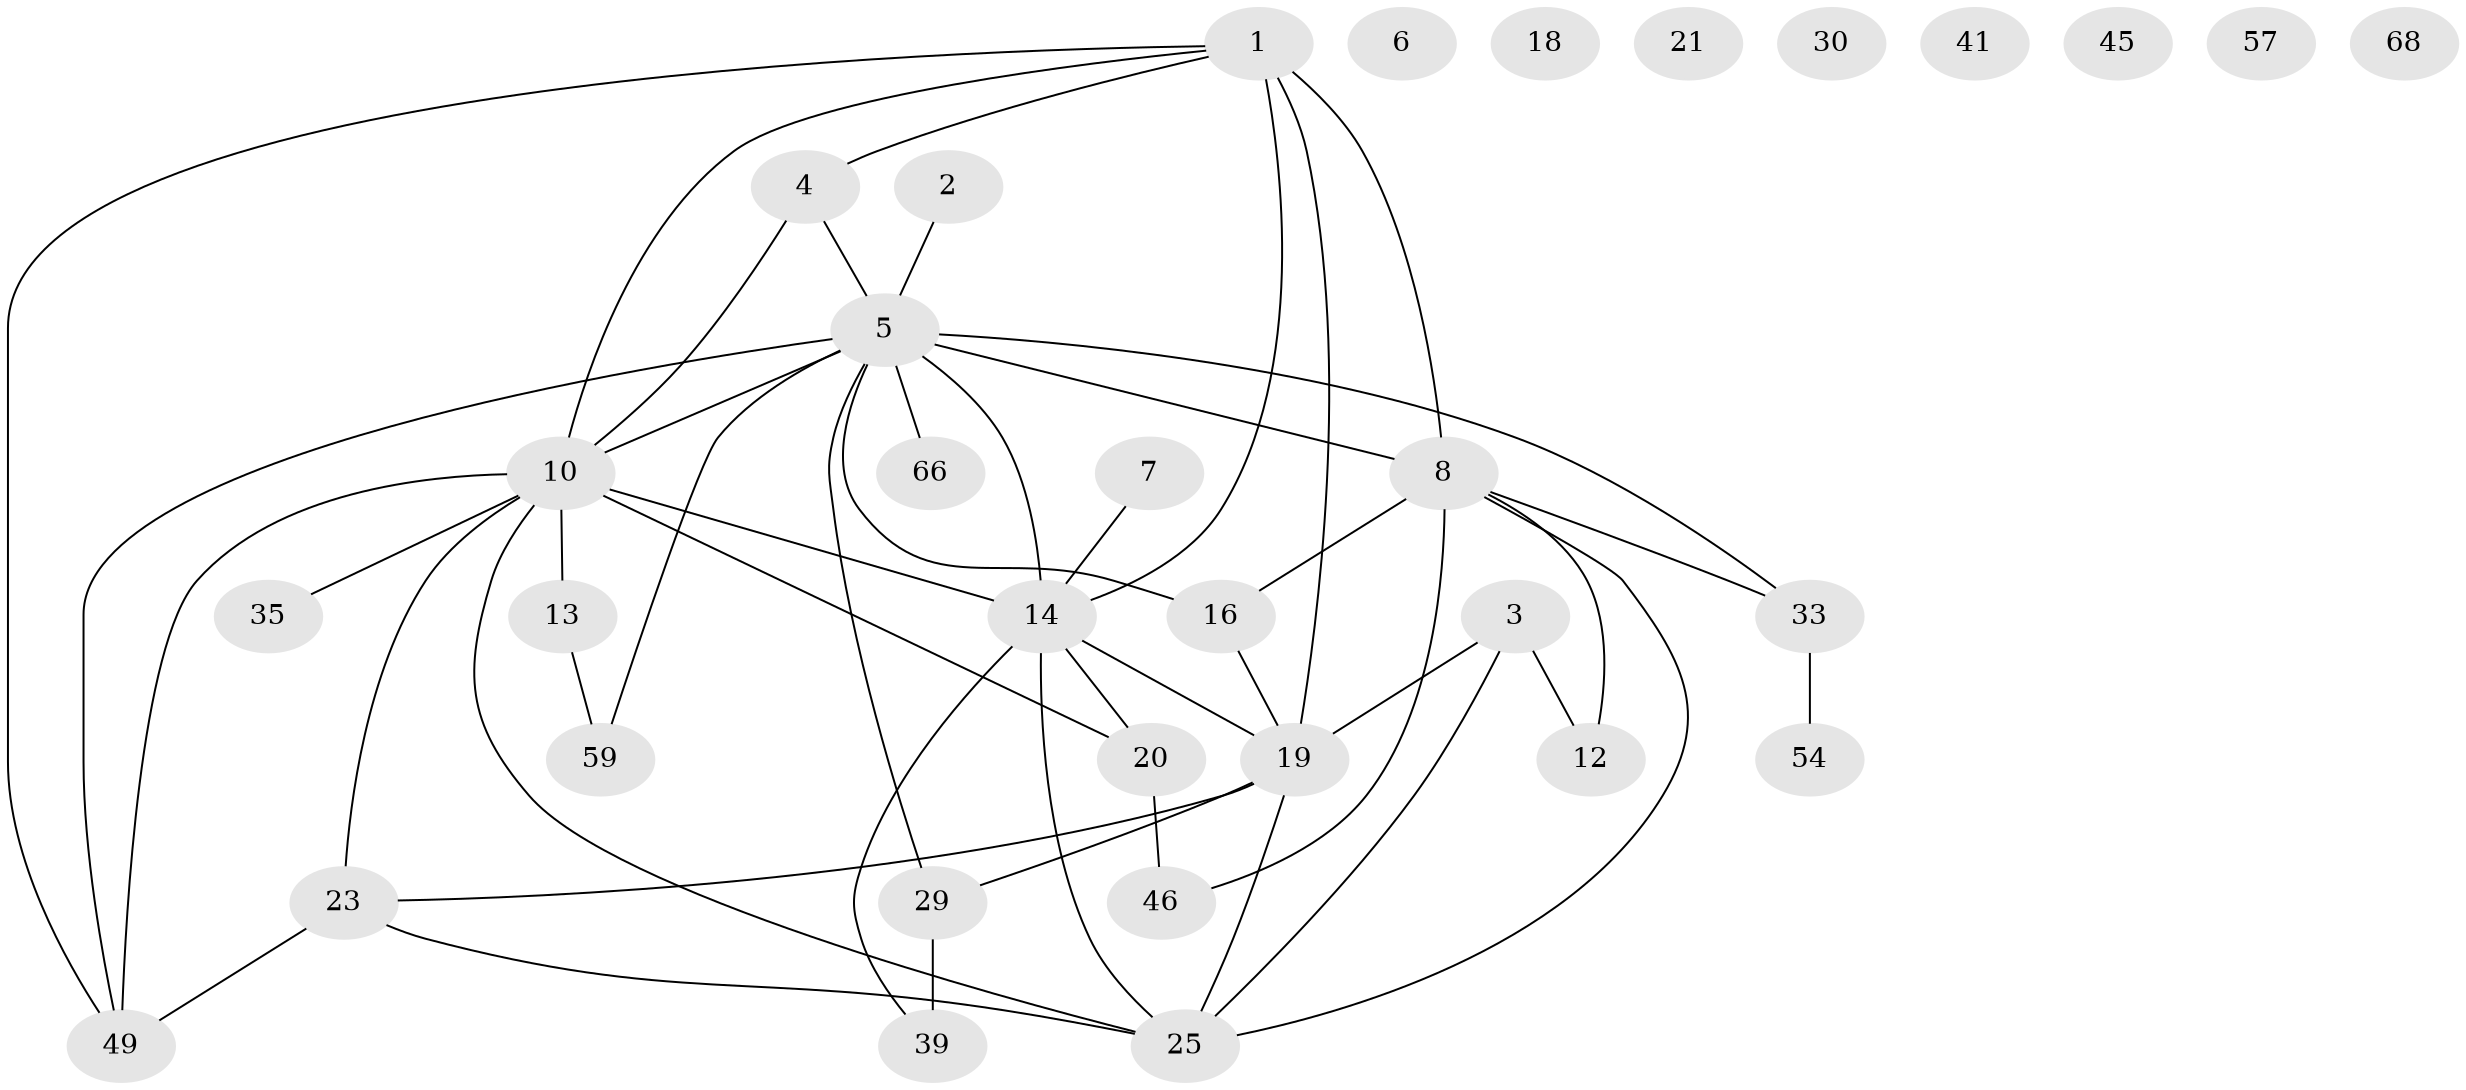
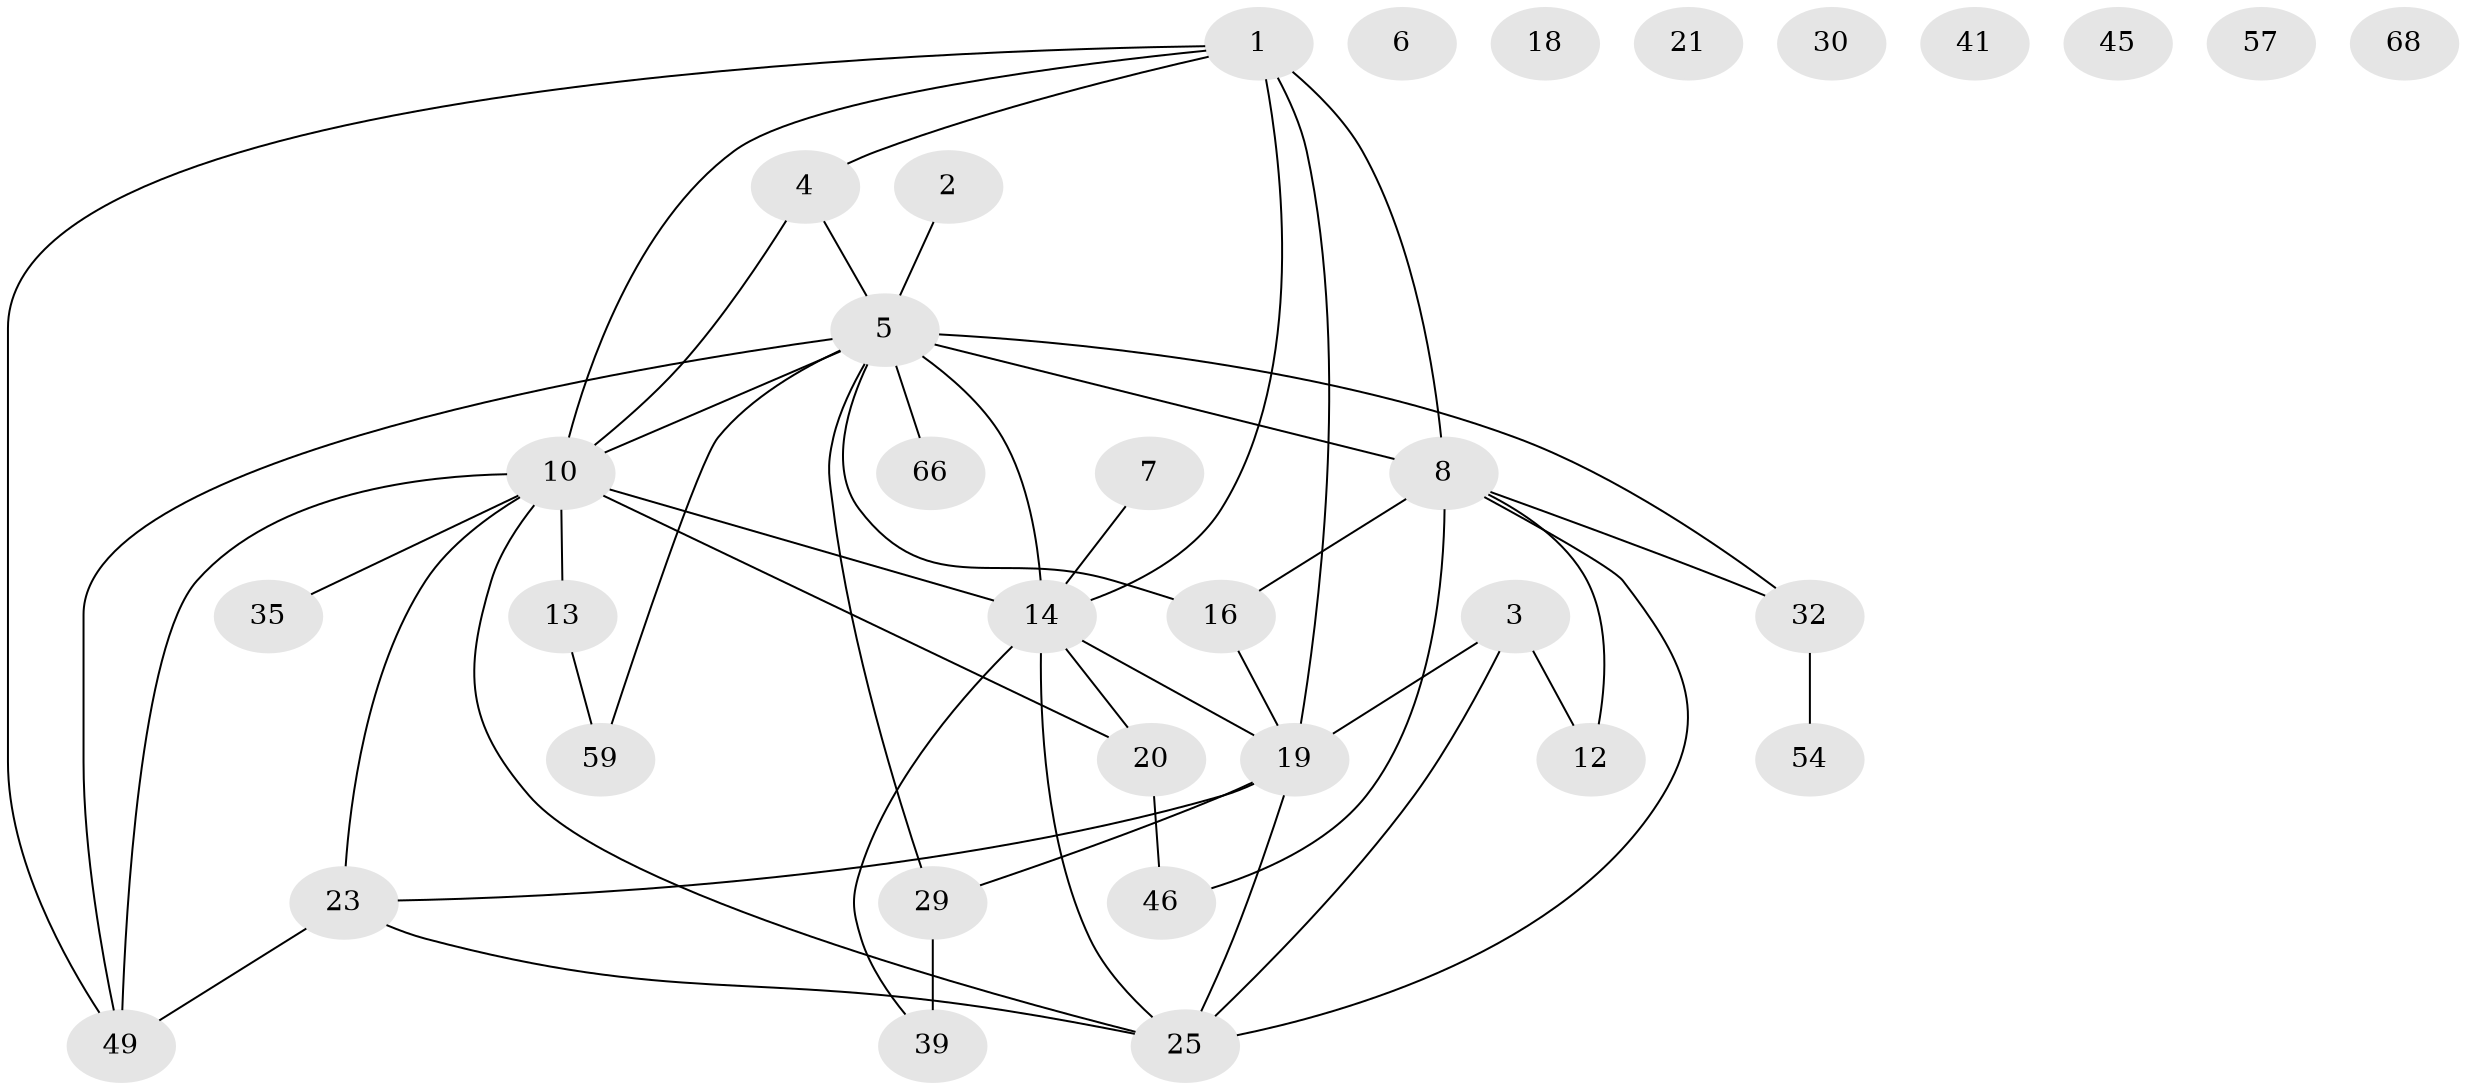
(1810, 617) -> (1810, 617)
